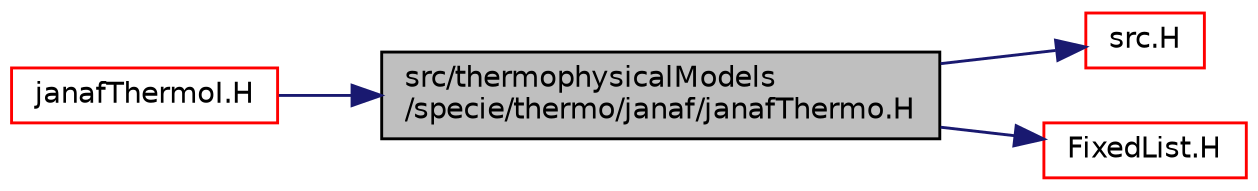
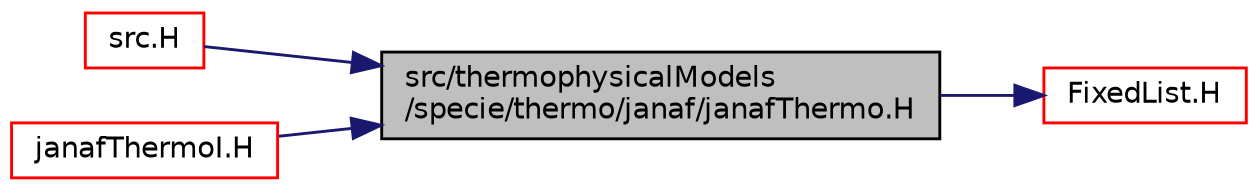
(998, 57) -> (278, 55)
